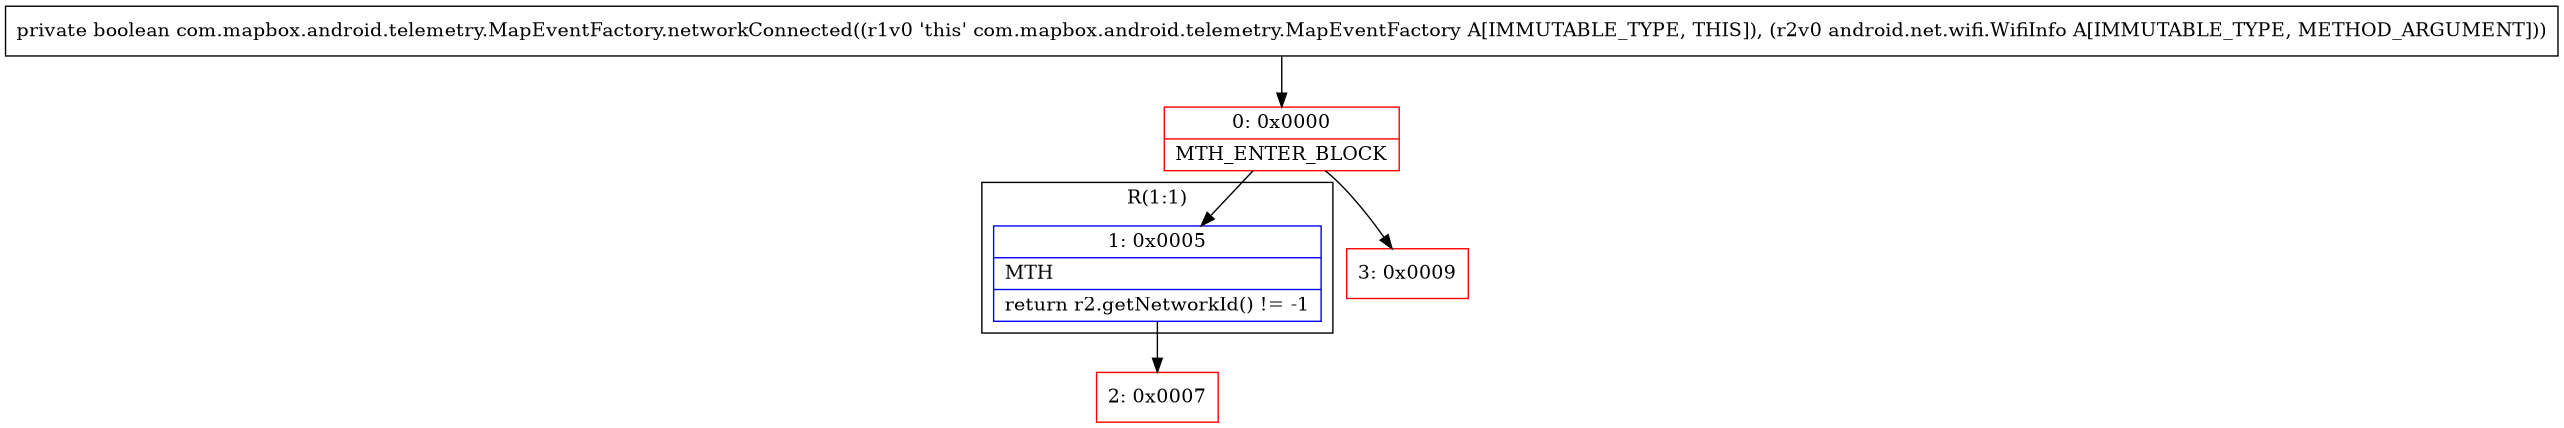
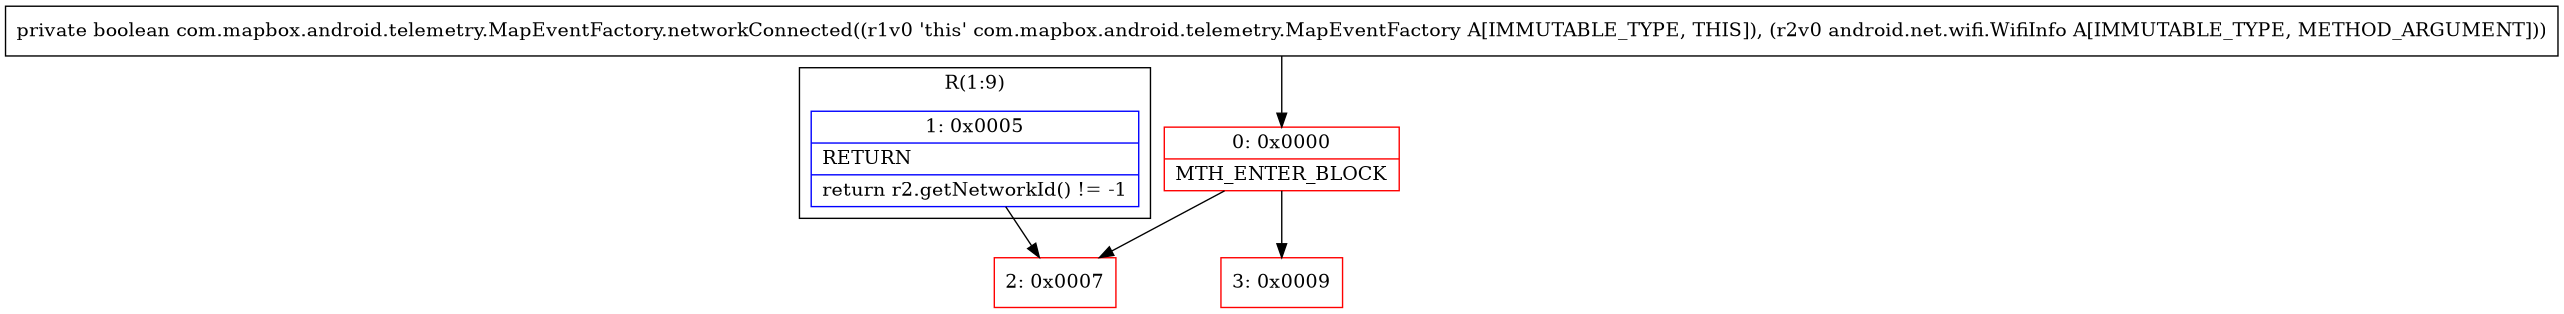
(1232, 193) -> (1168, 221)
(1157, 198) -> (975, 84)
(1030, 273) -> (867, 158)
